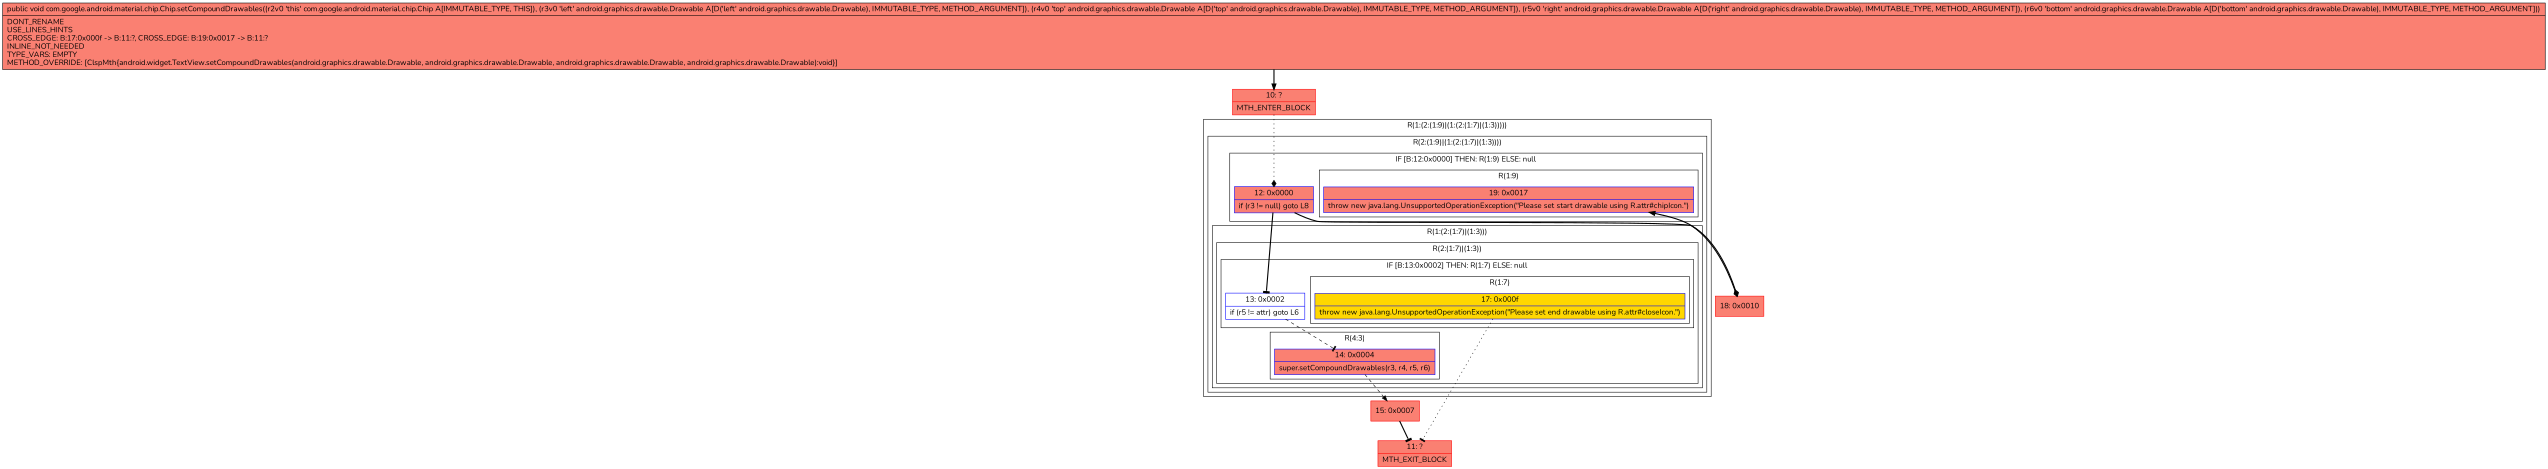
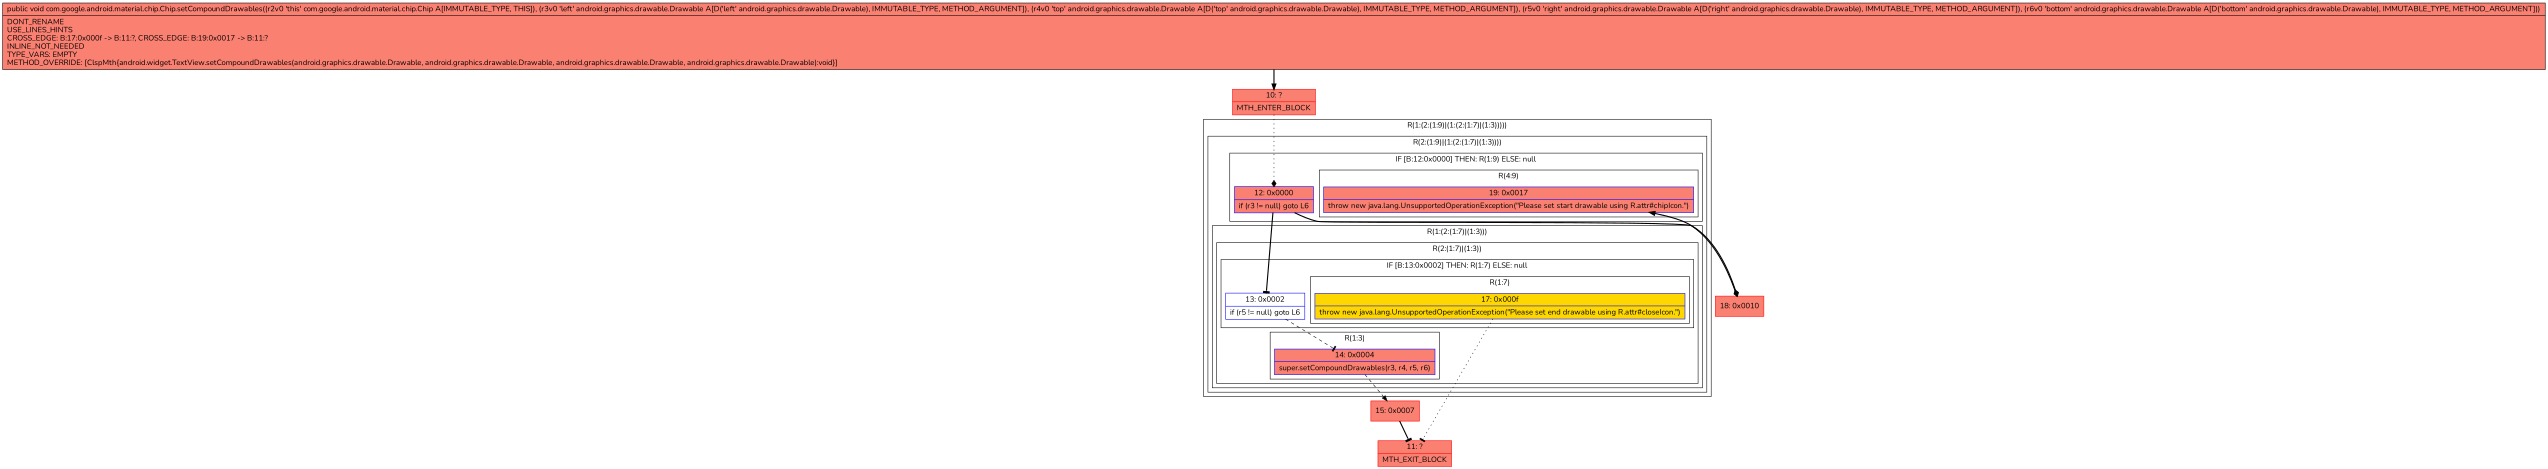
(1509, 176) -> (1509, 176)
(1274, 206) -> (1274, 206)
(1265, 312) -> (1265, 312)
(1355, 338) -> (1355, 338)
